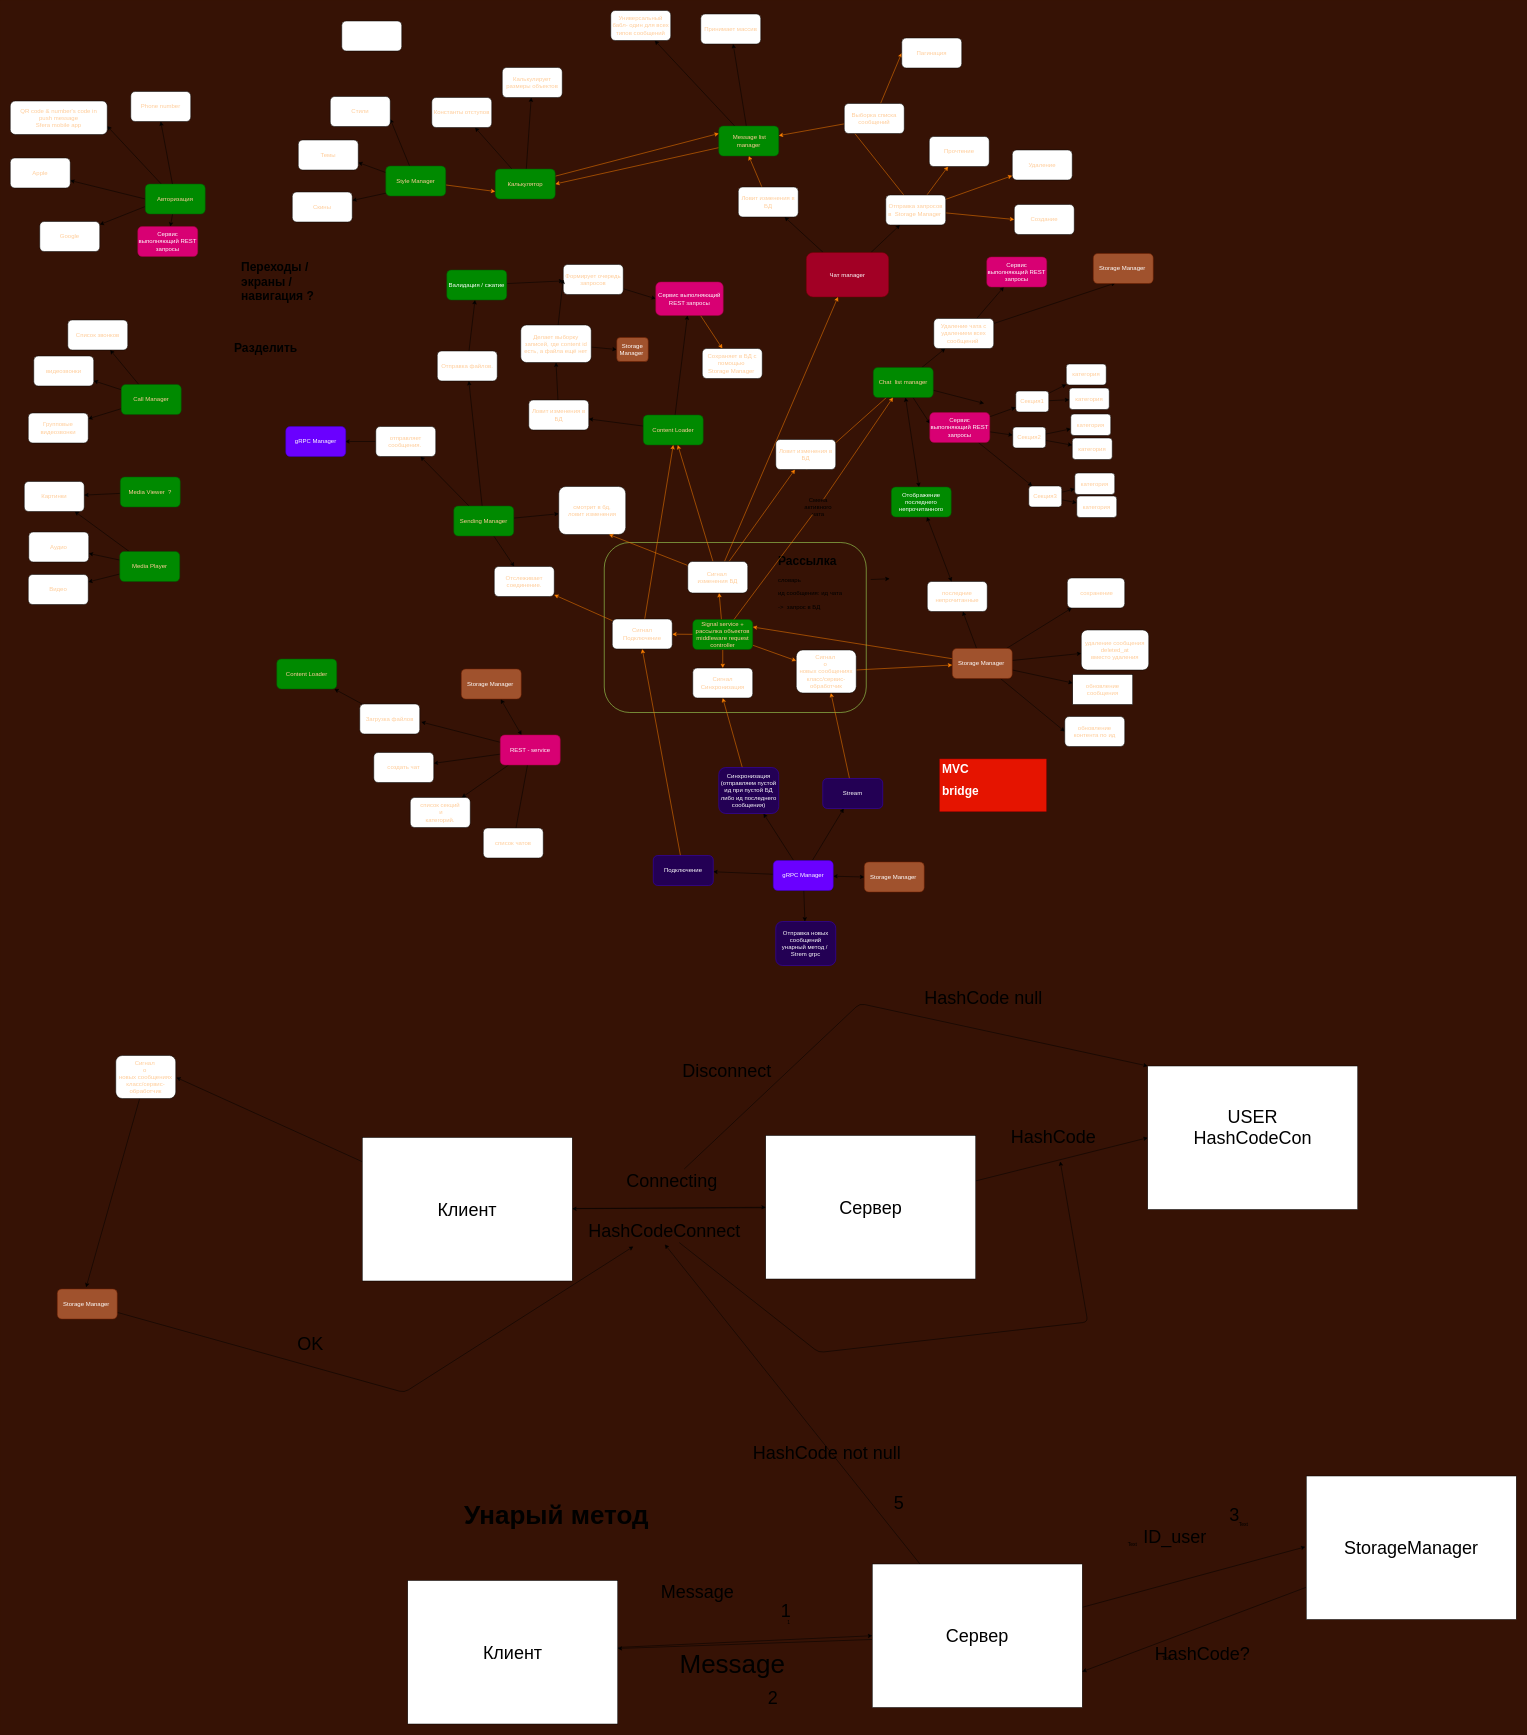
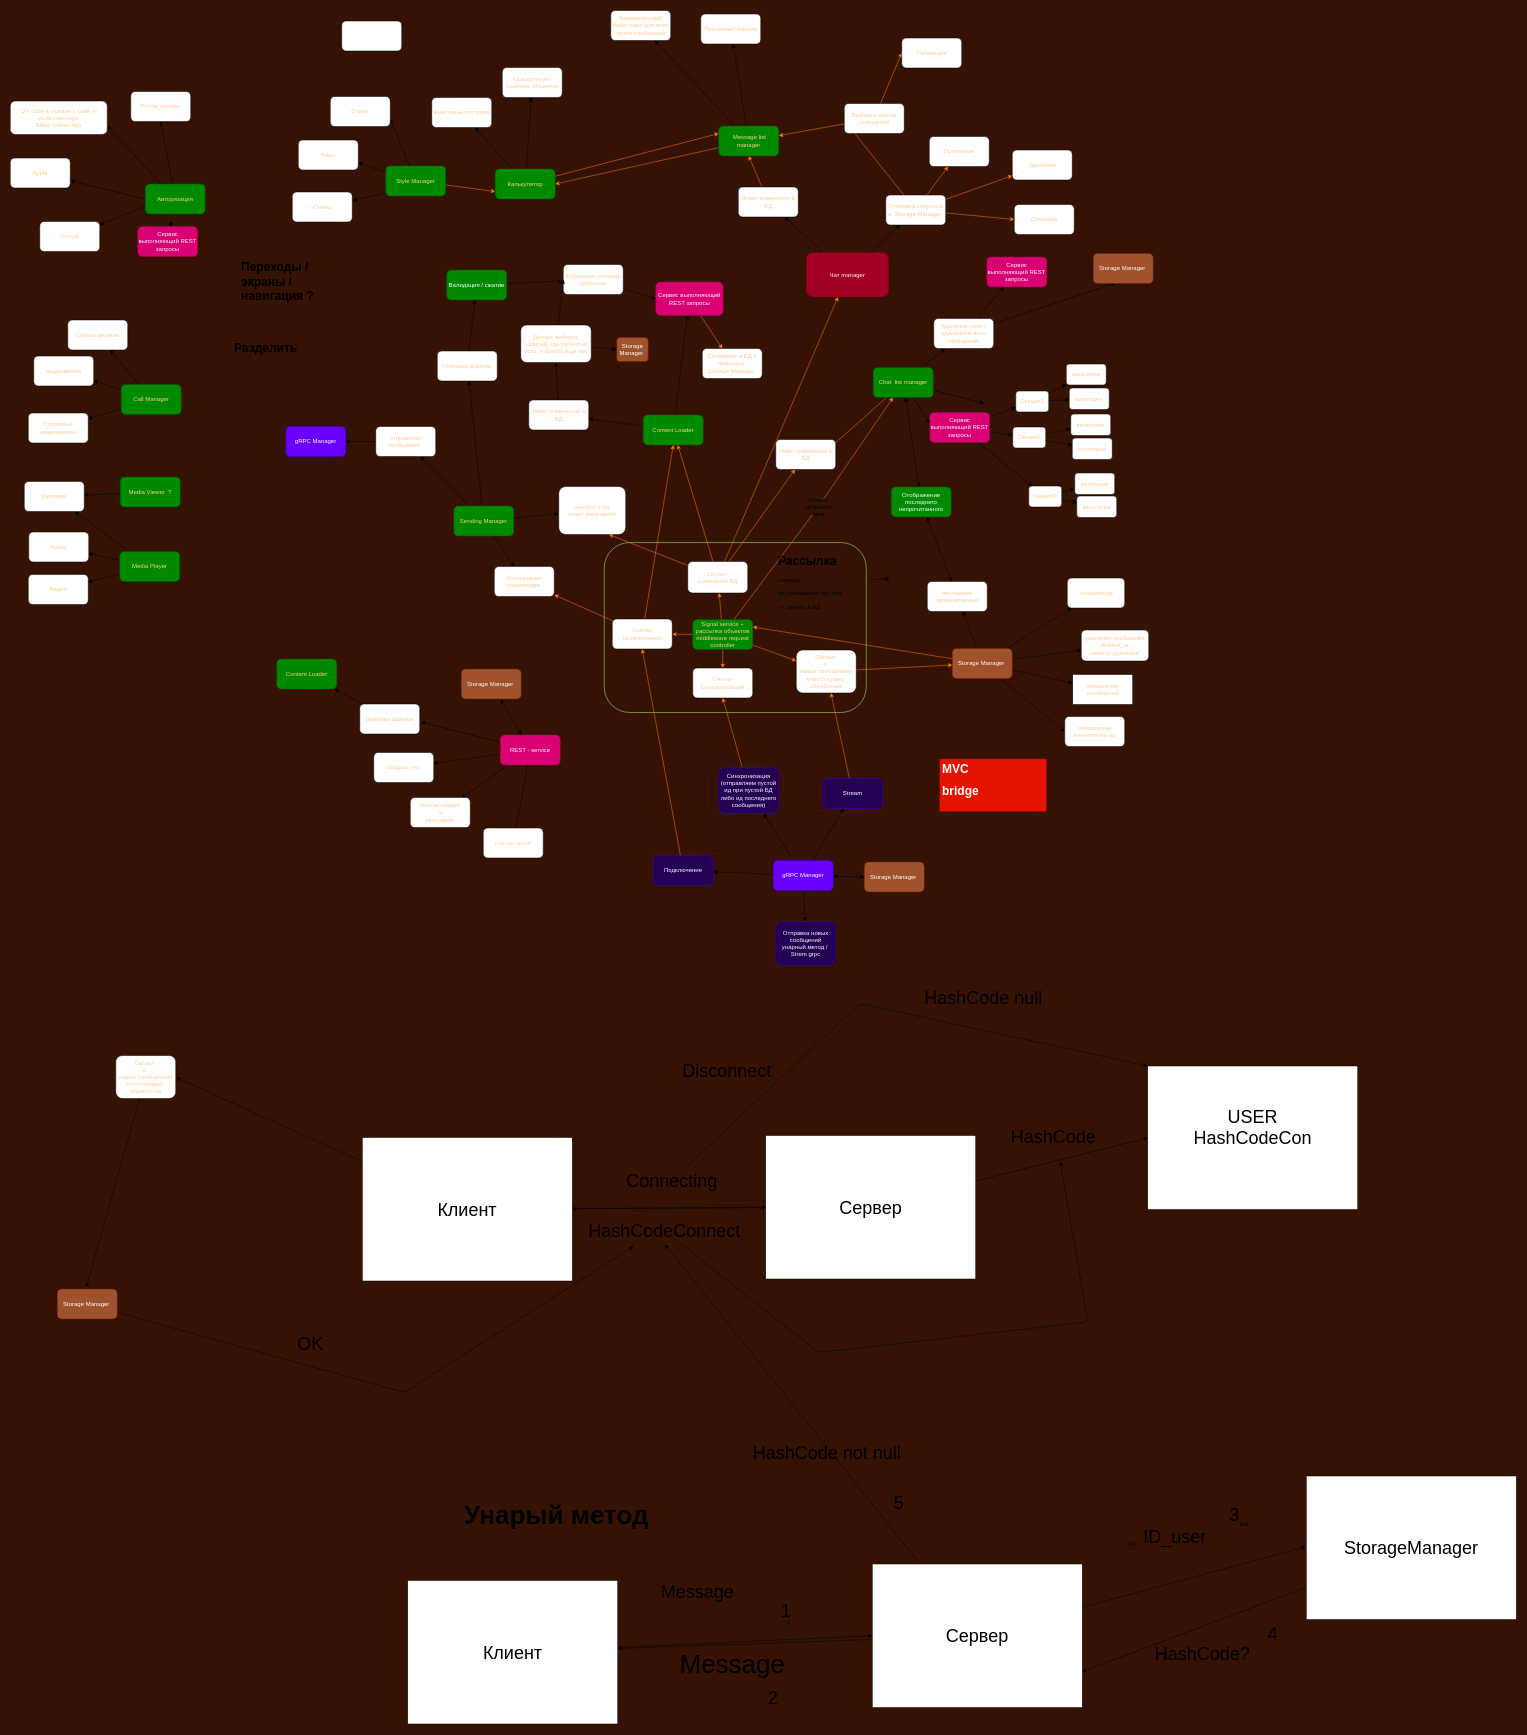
(1115, 650) -> (1115, 645)
none -> (1273, 1633)
